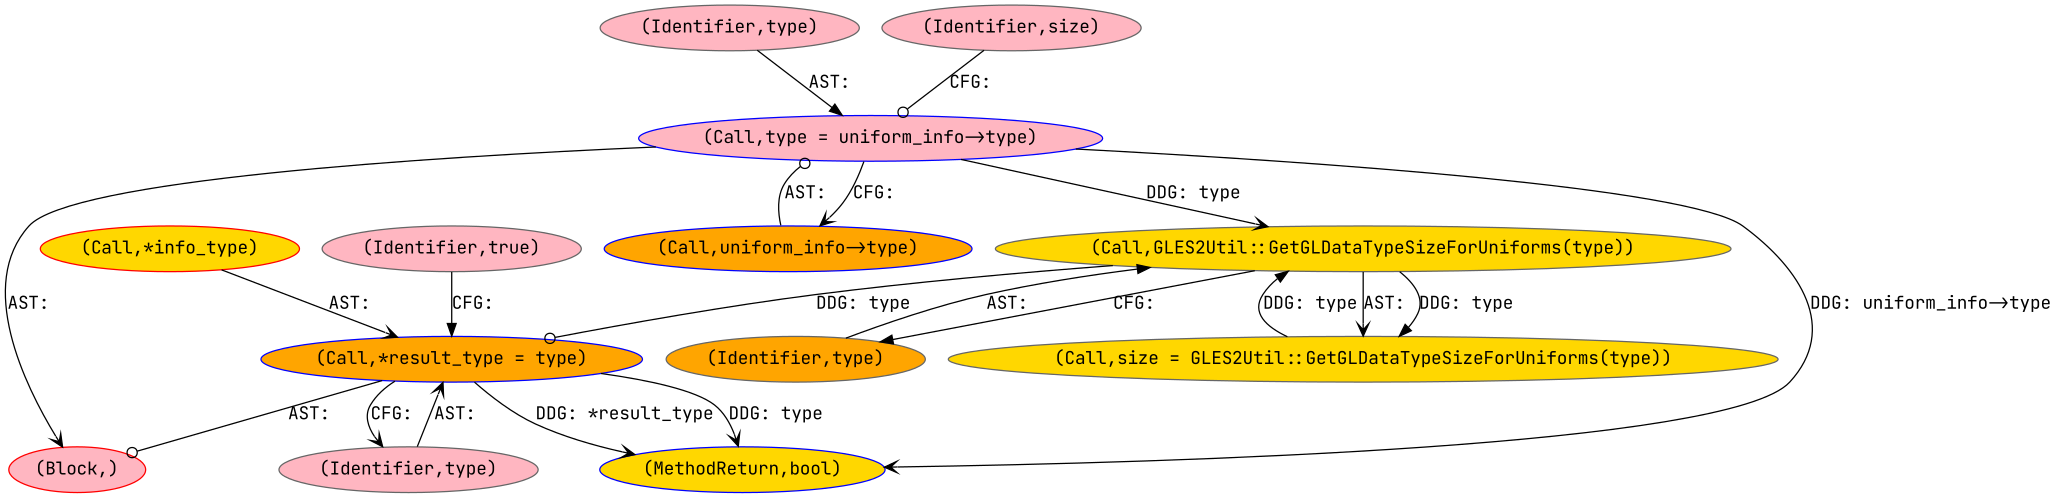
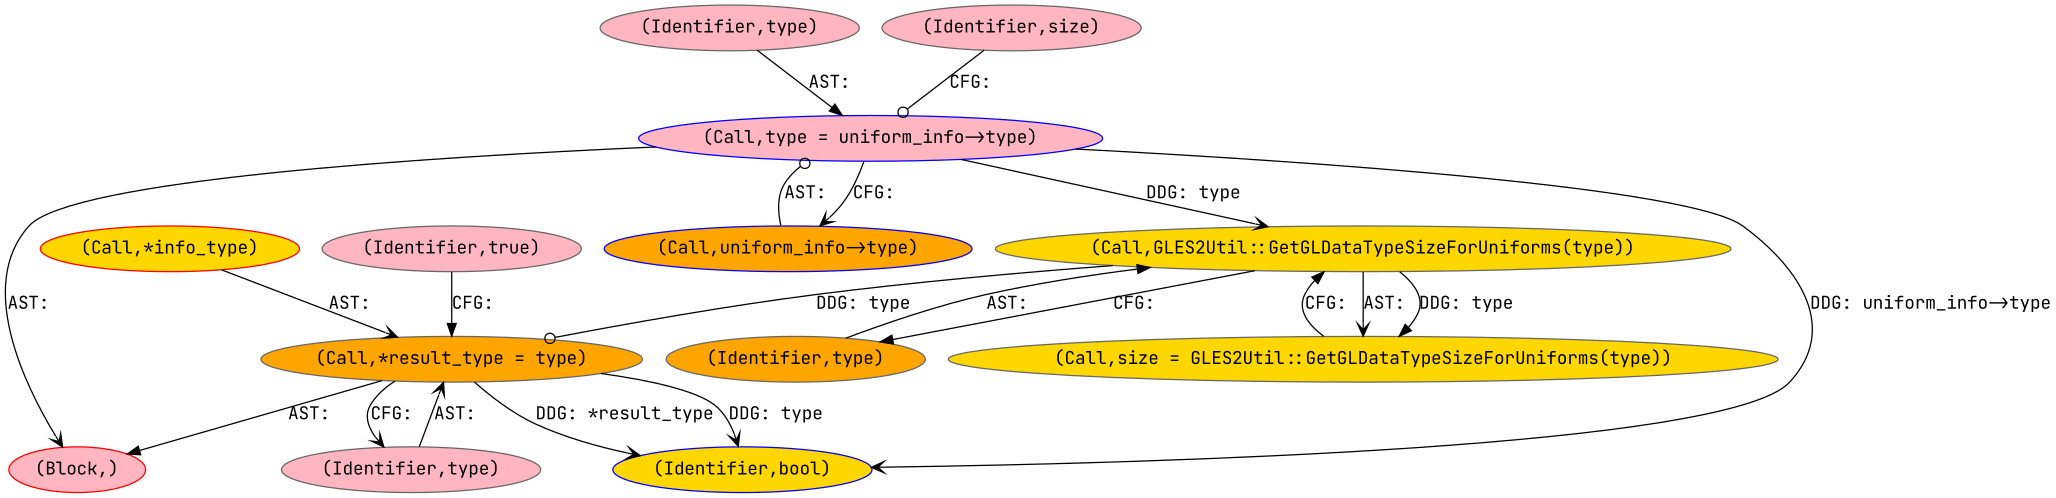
(1310, 304) -> (1331, 304)
(452, 359) -> (452, 359)
(260, 416) -> (261, 415)
(742, 470) -> (742, 470)
